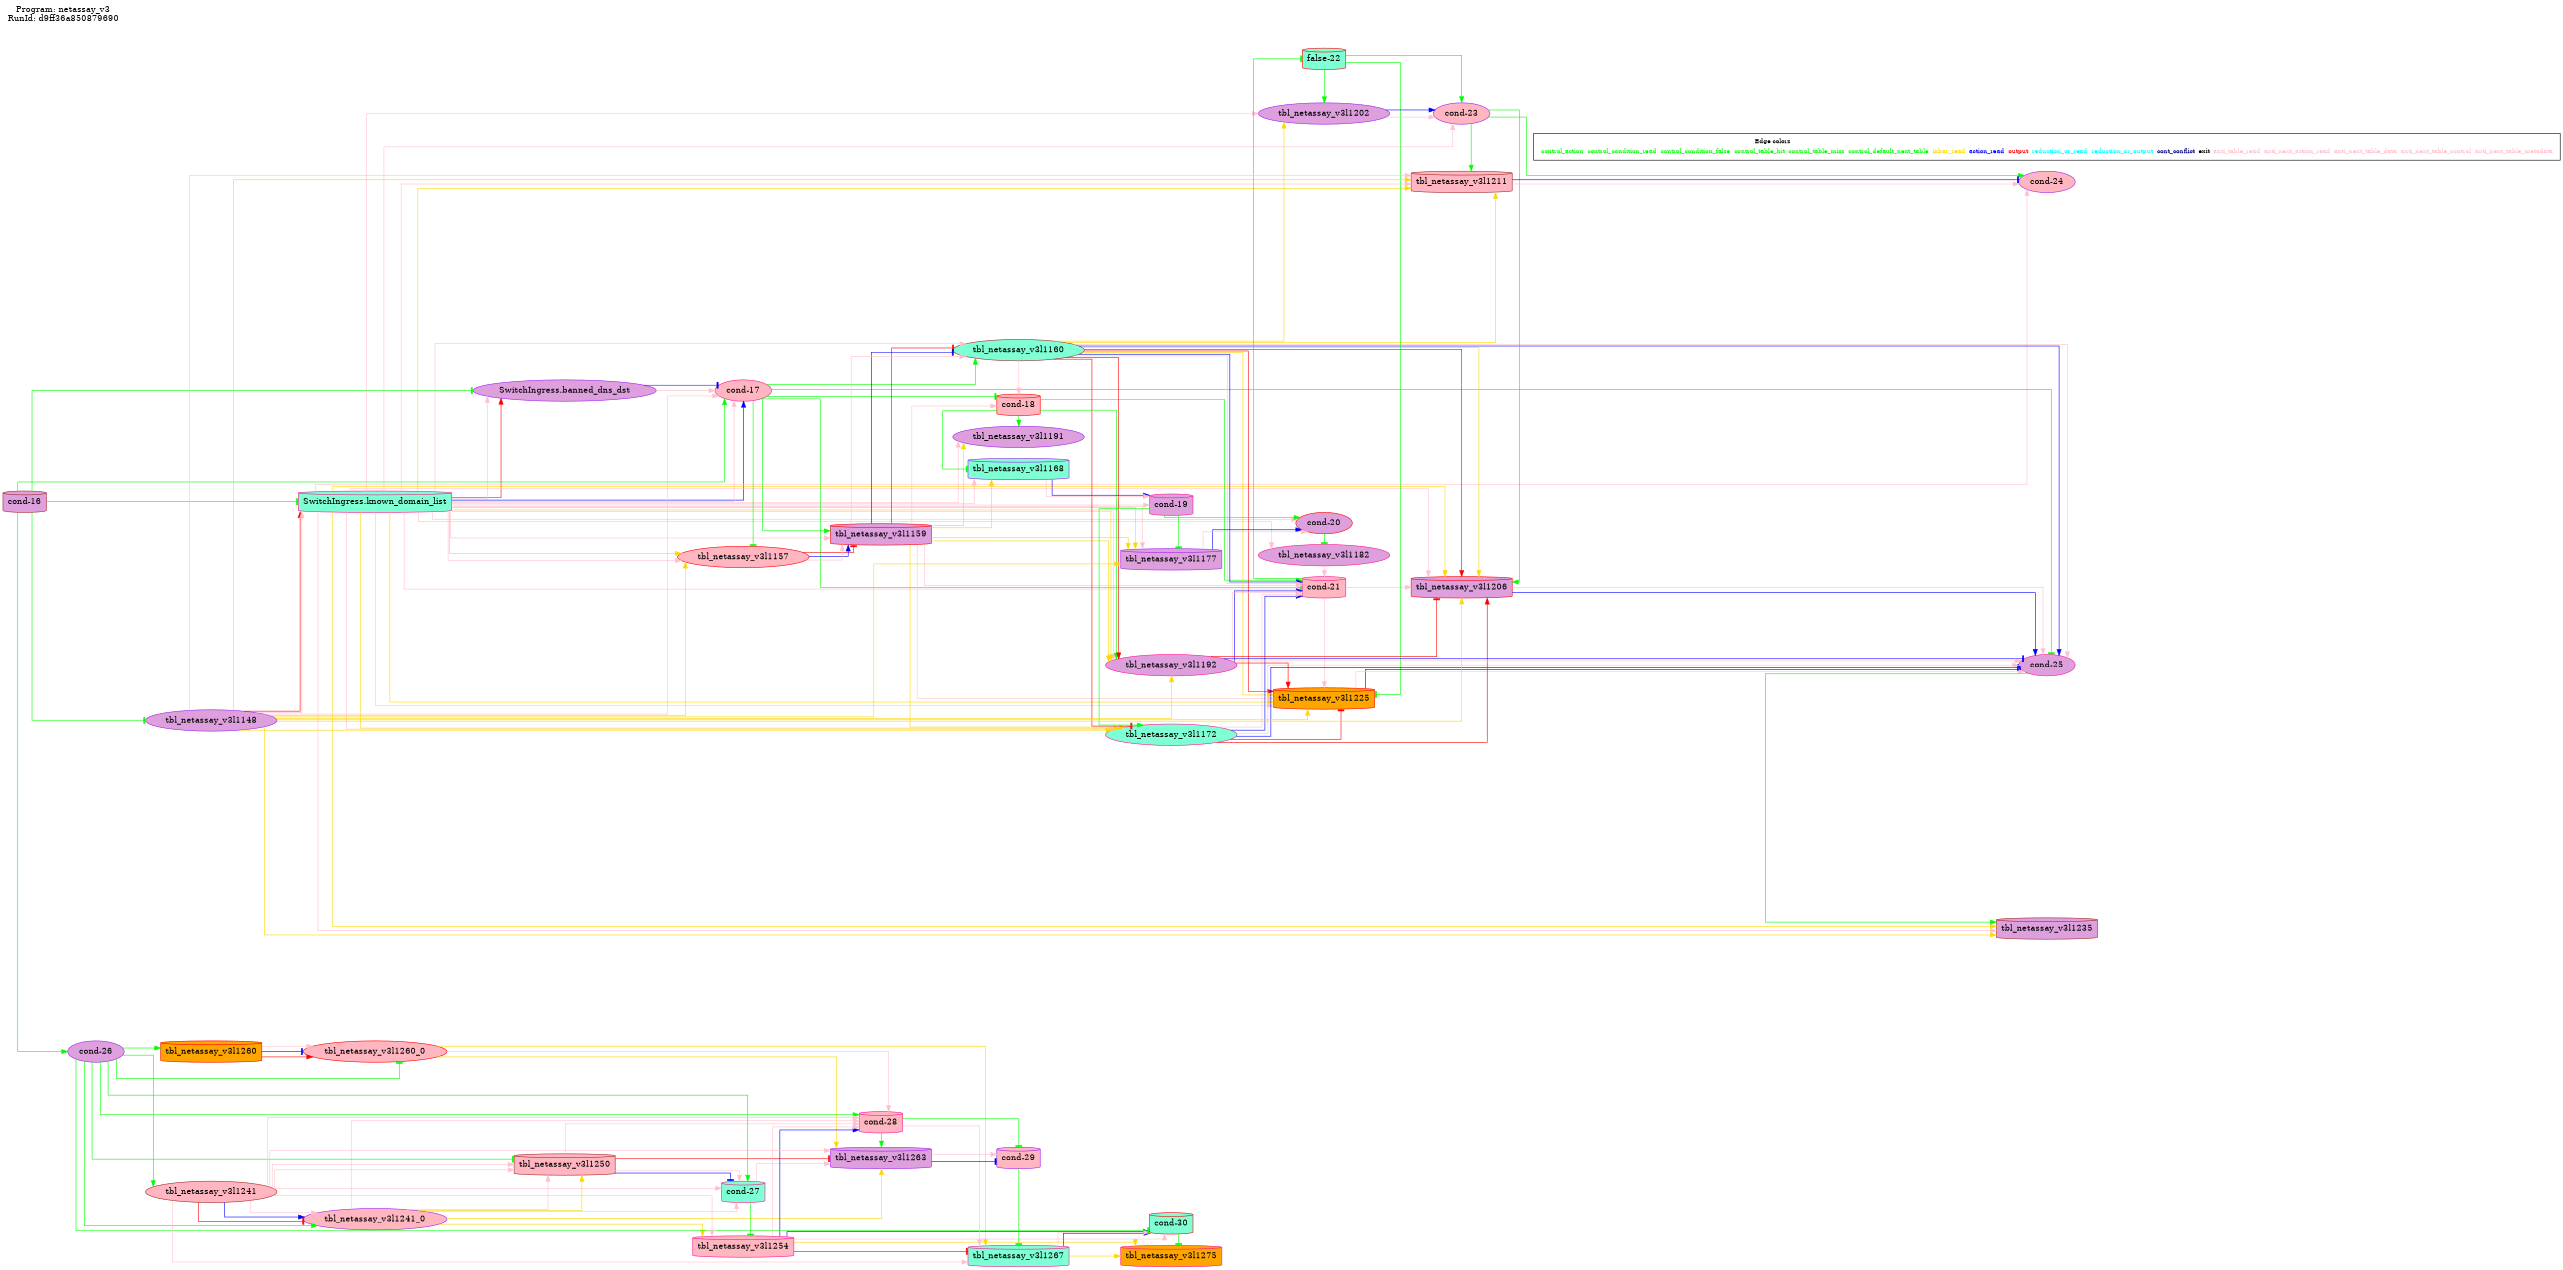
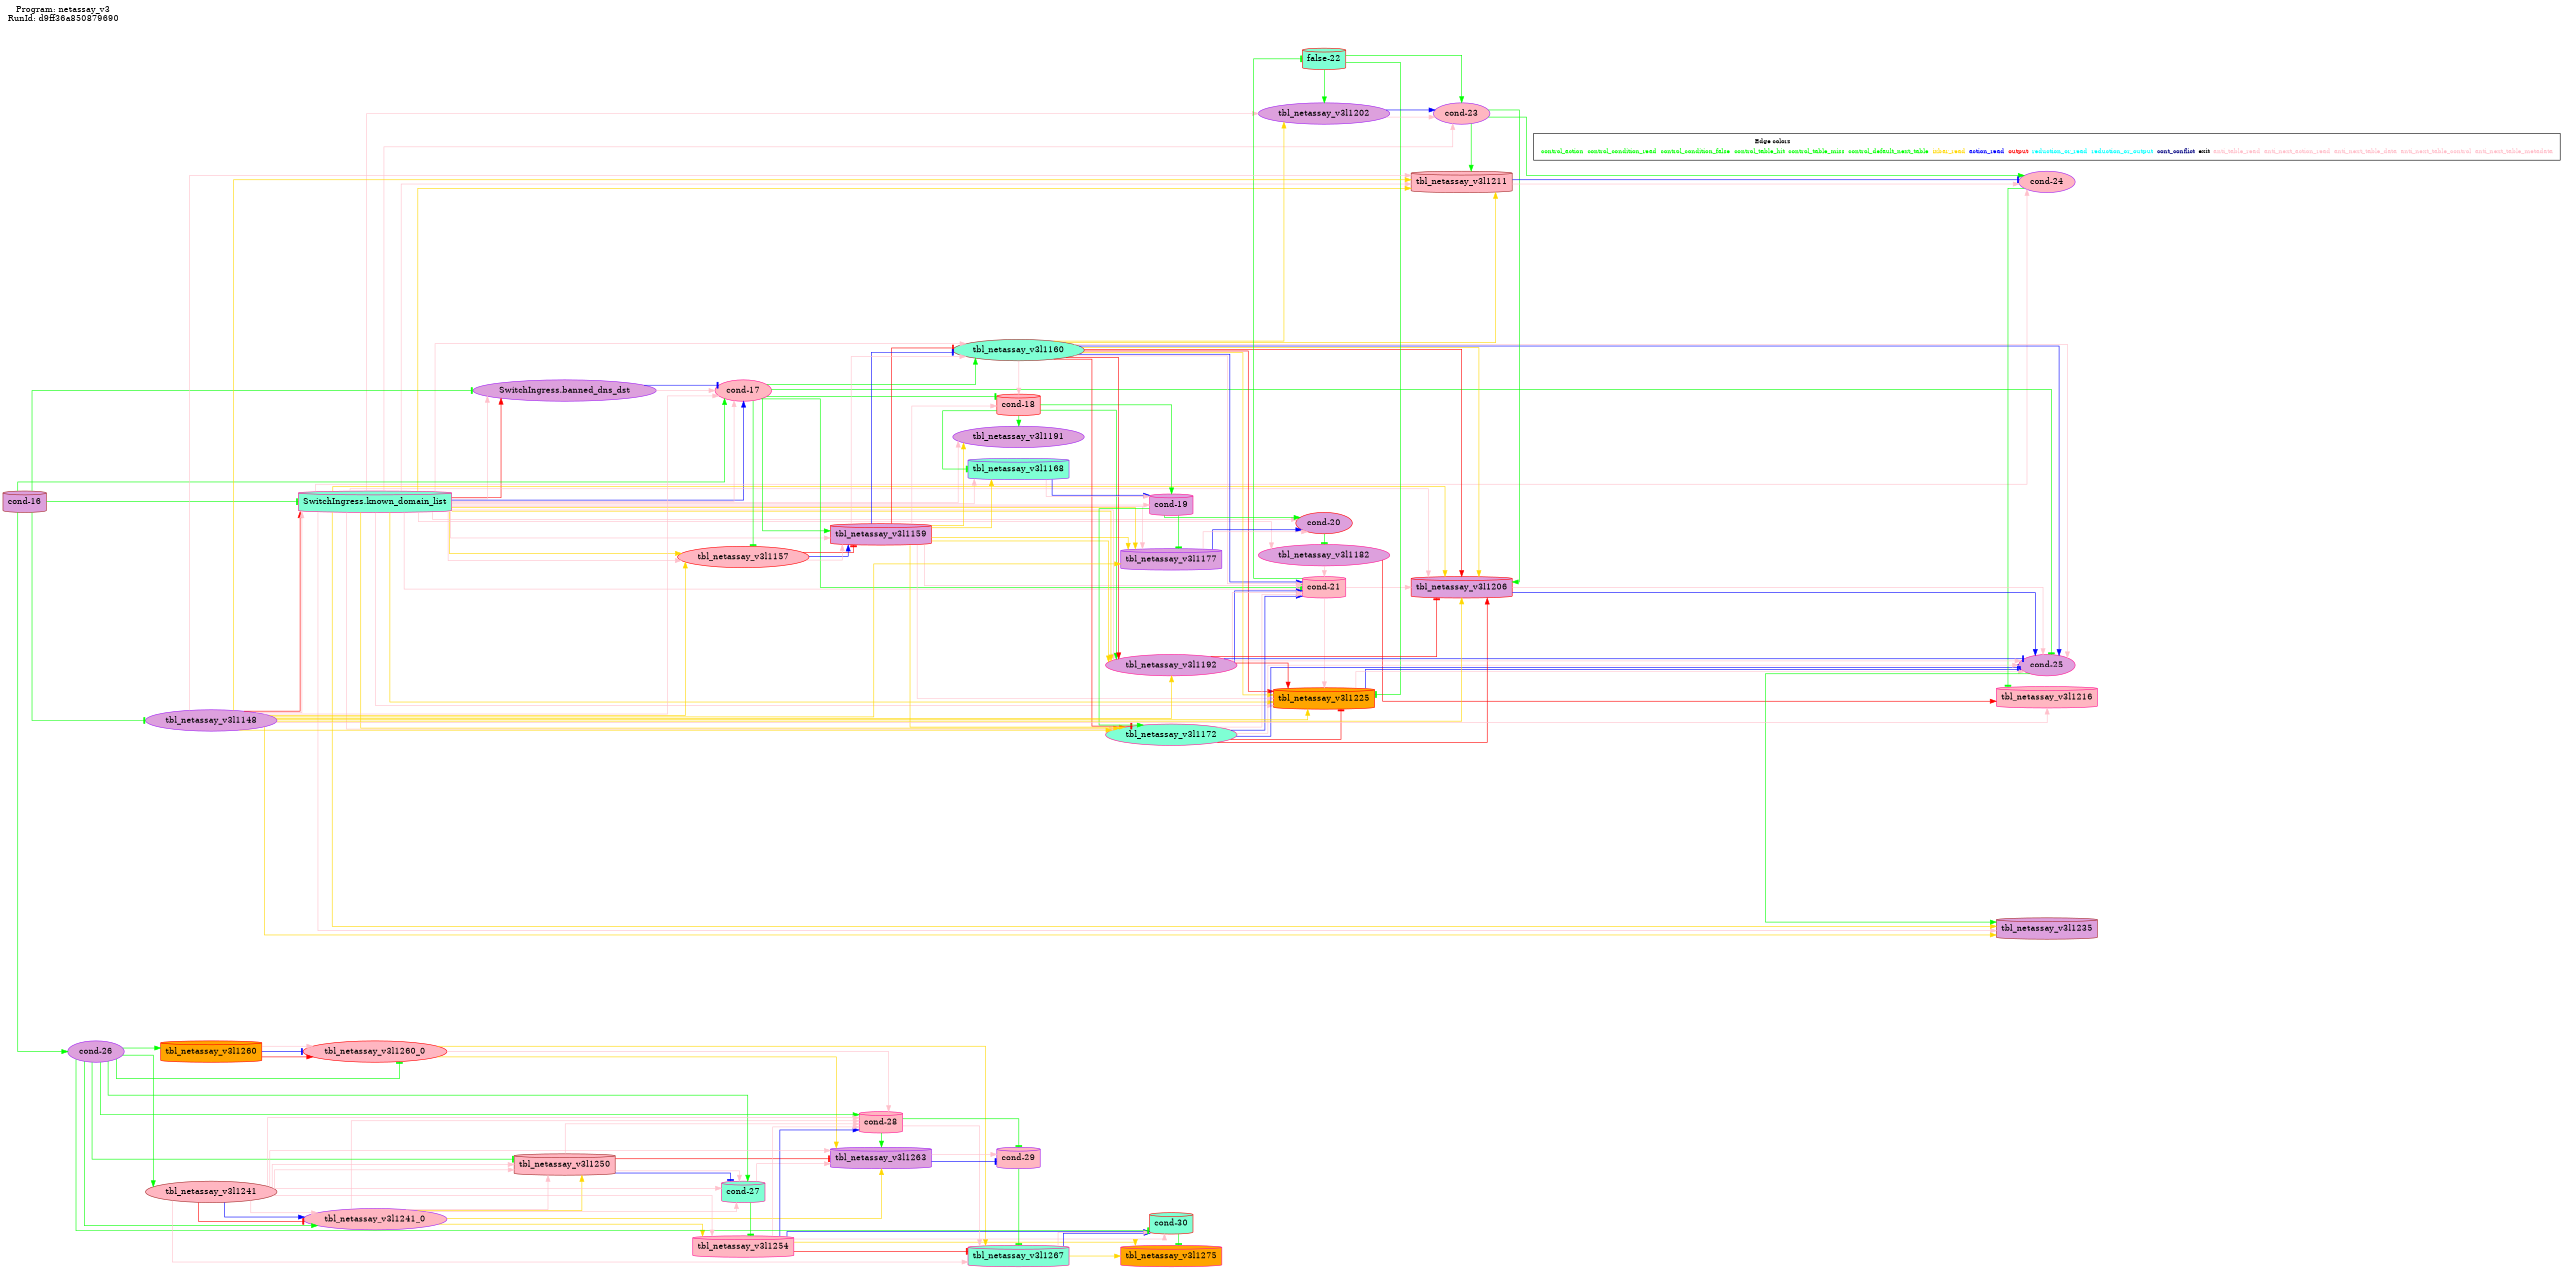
(1215, 399) -> (1147, 405)
none -> (2047, 697)
